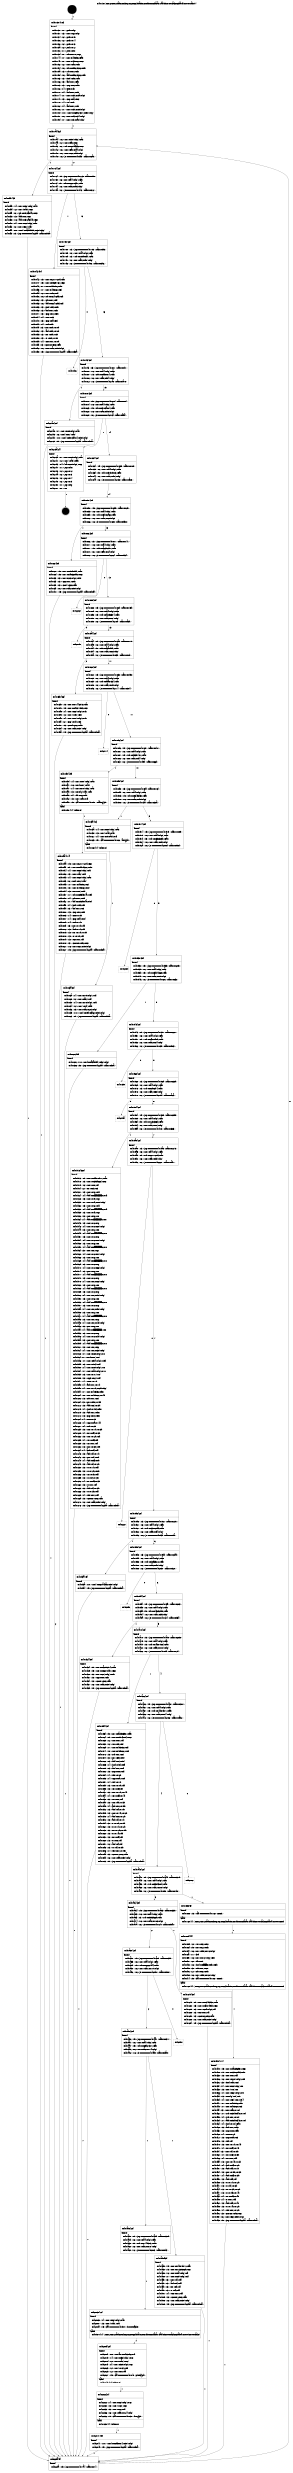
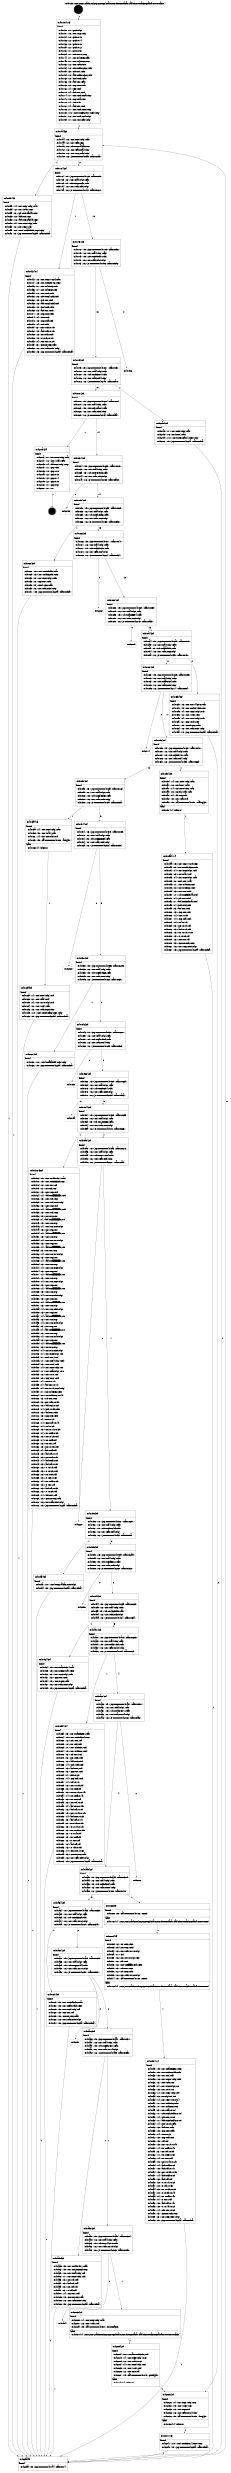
none -> (66, 511)
(54, 1596) -> (217, 1564)
none -> (62, 2324)
